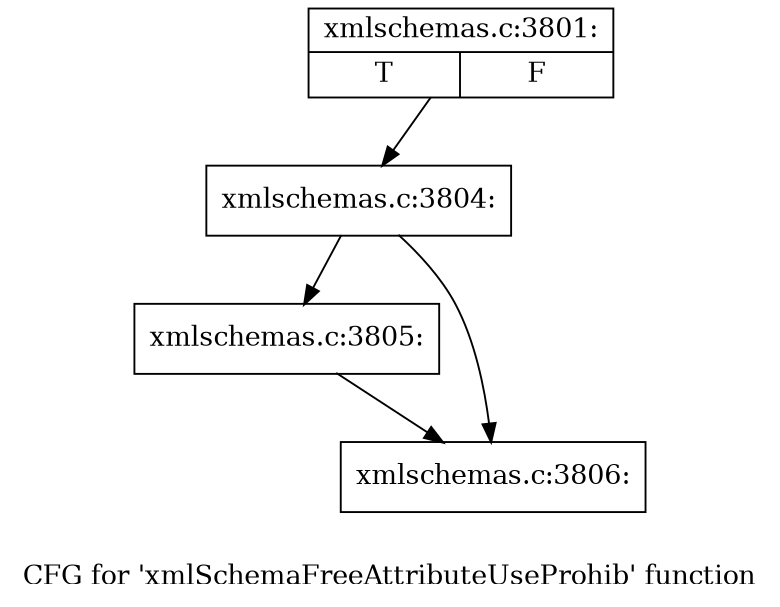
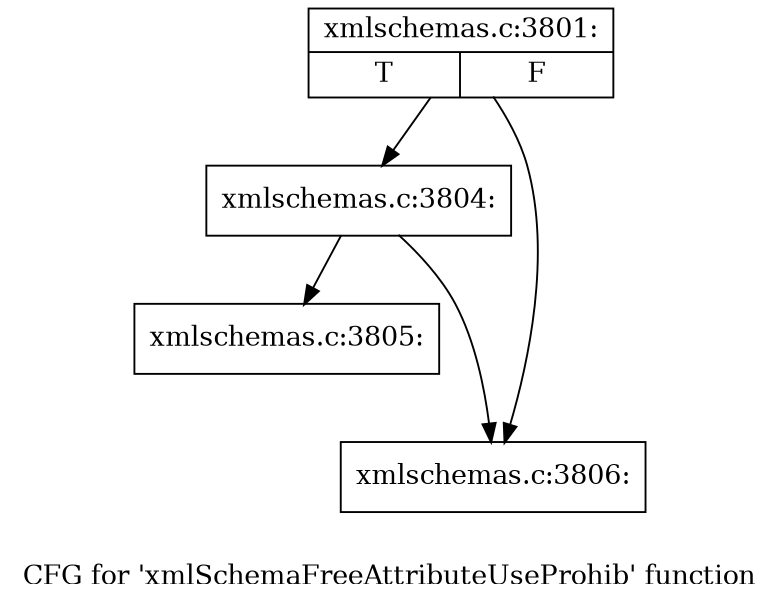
(382, 403) -> (537, 257)
